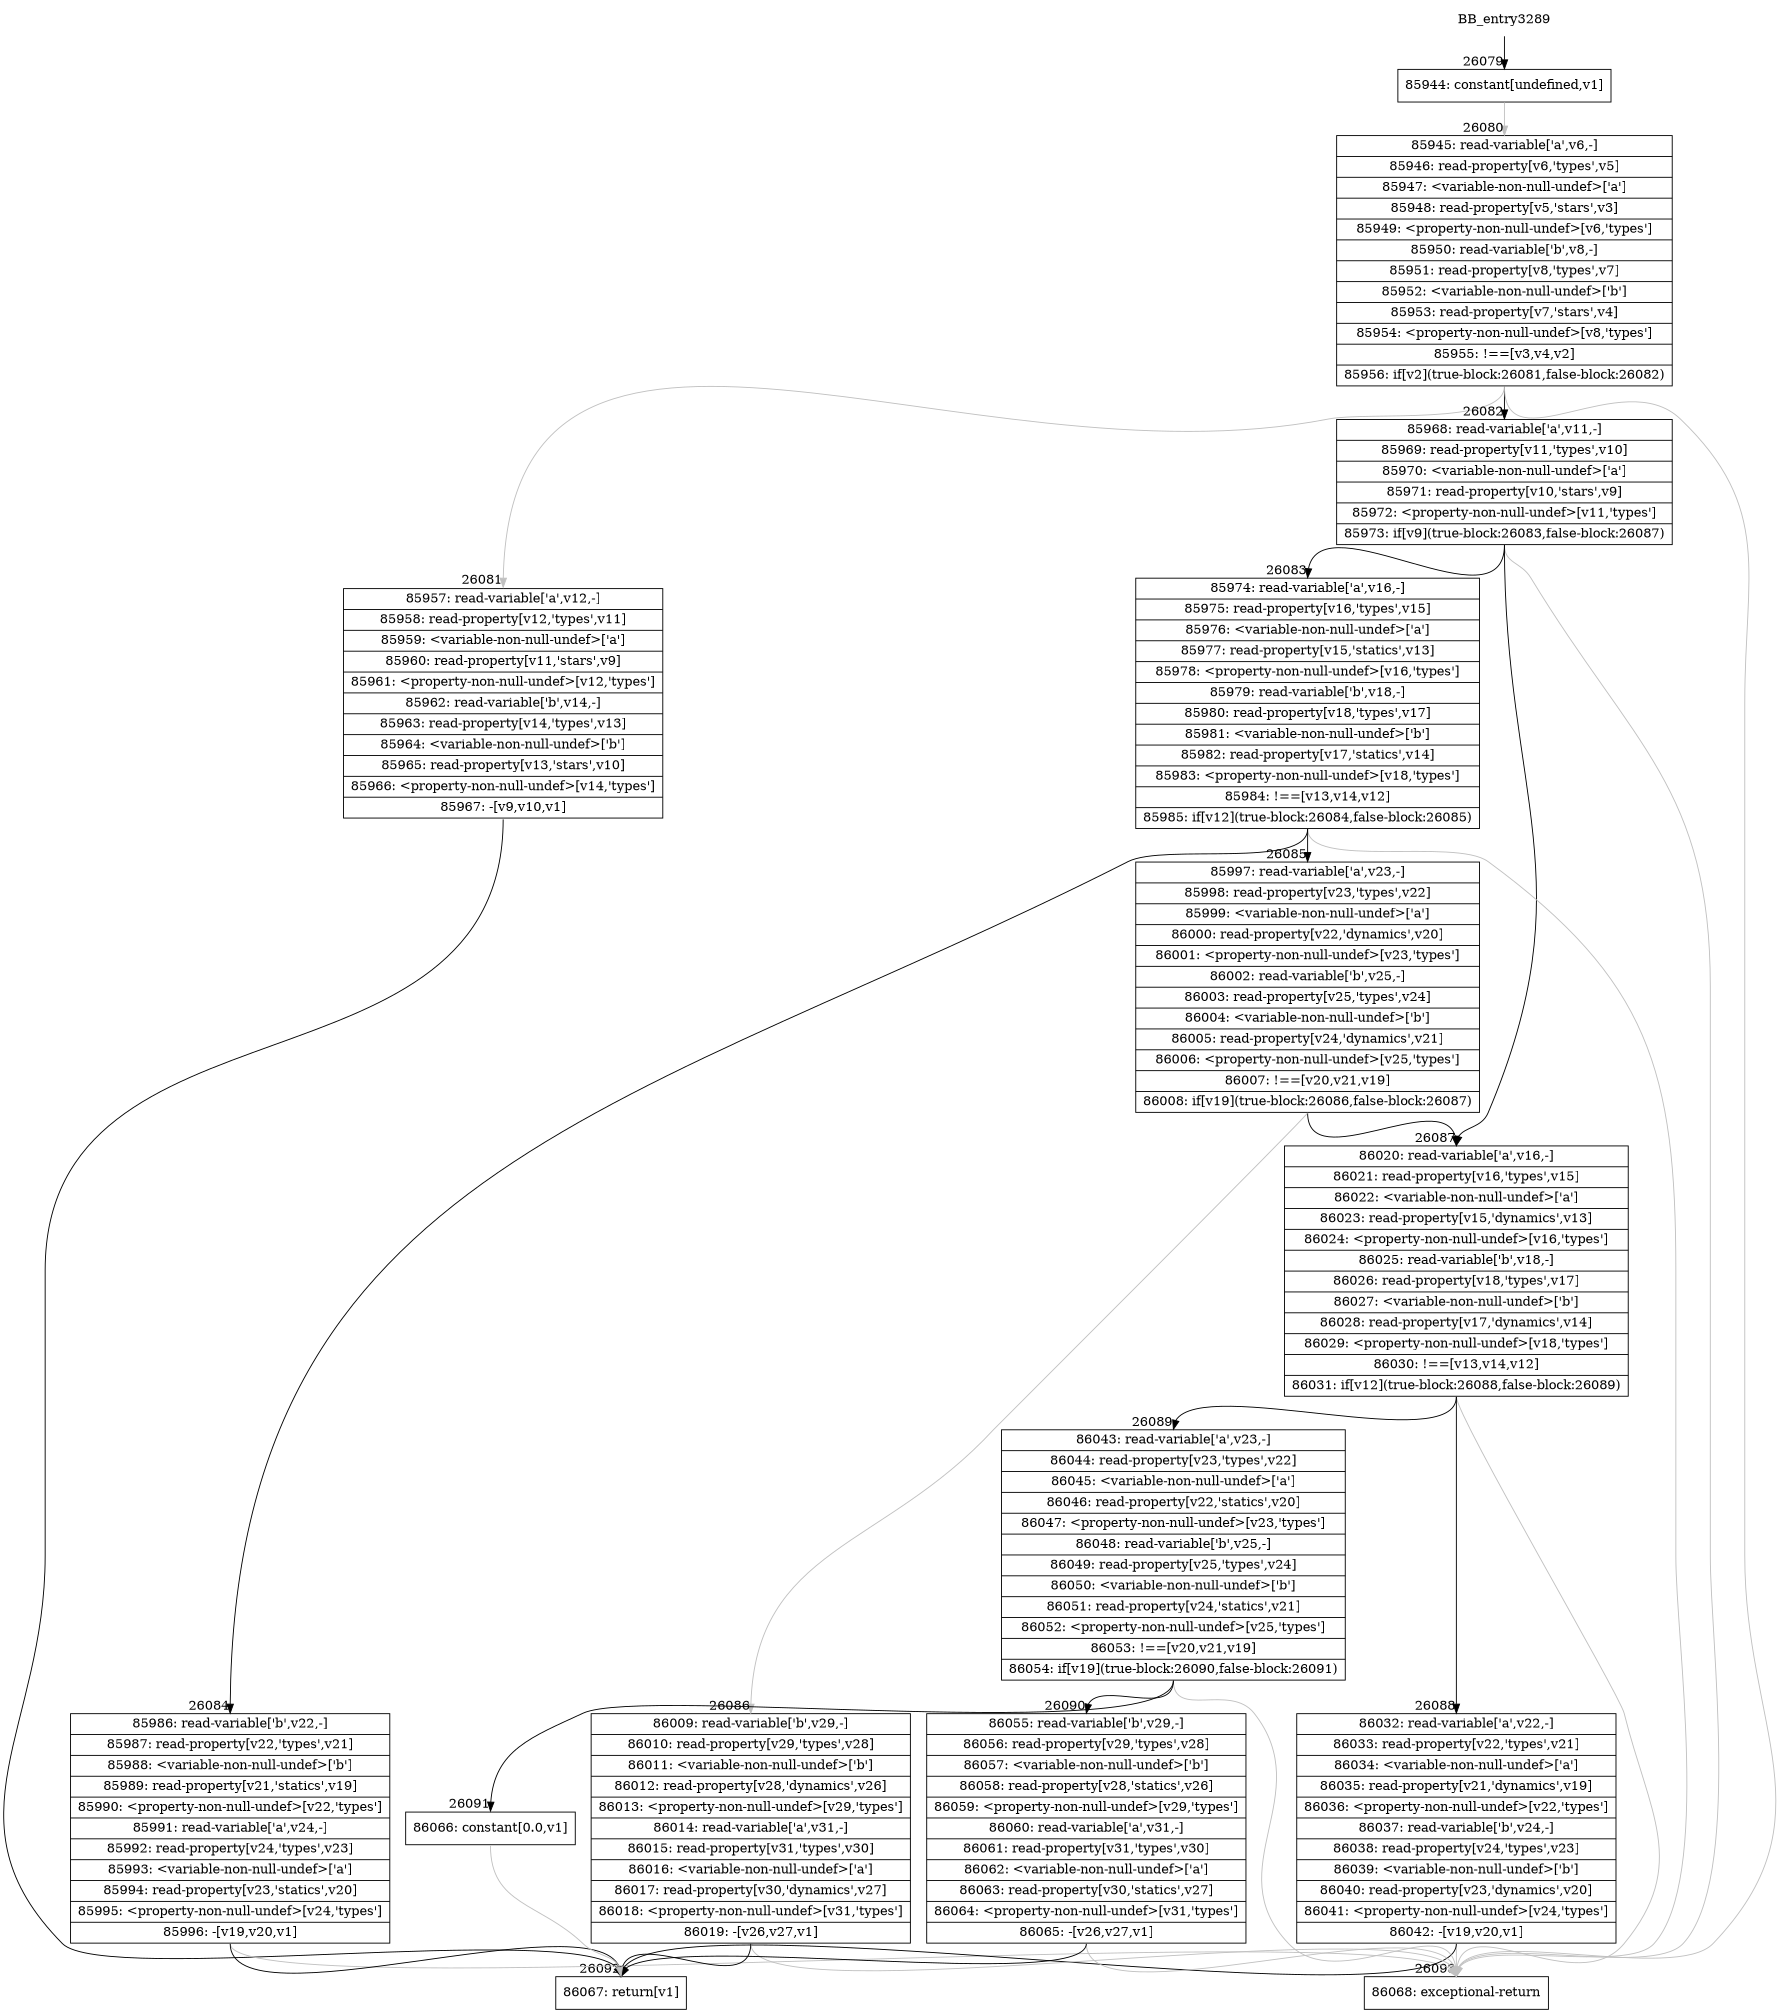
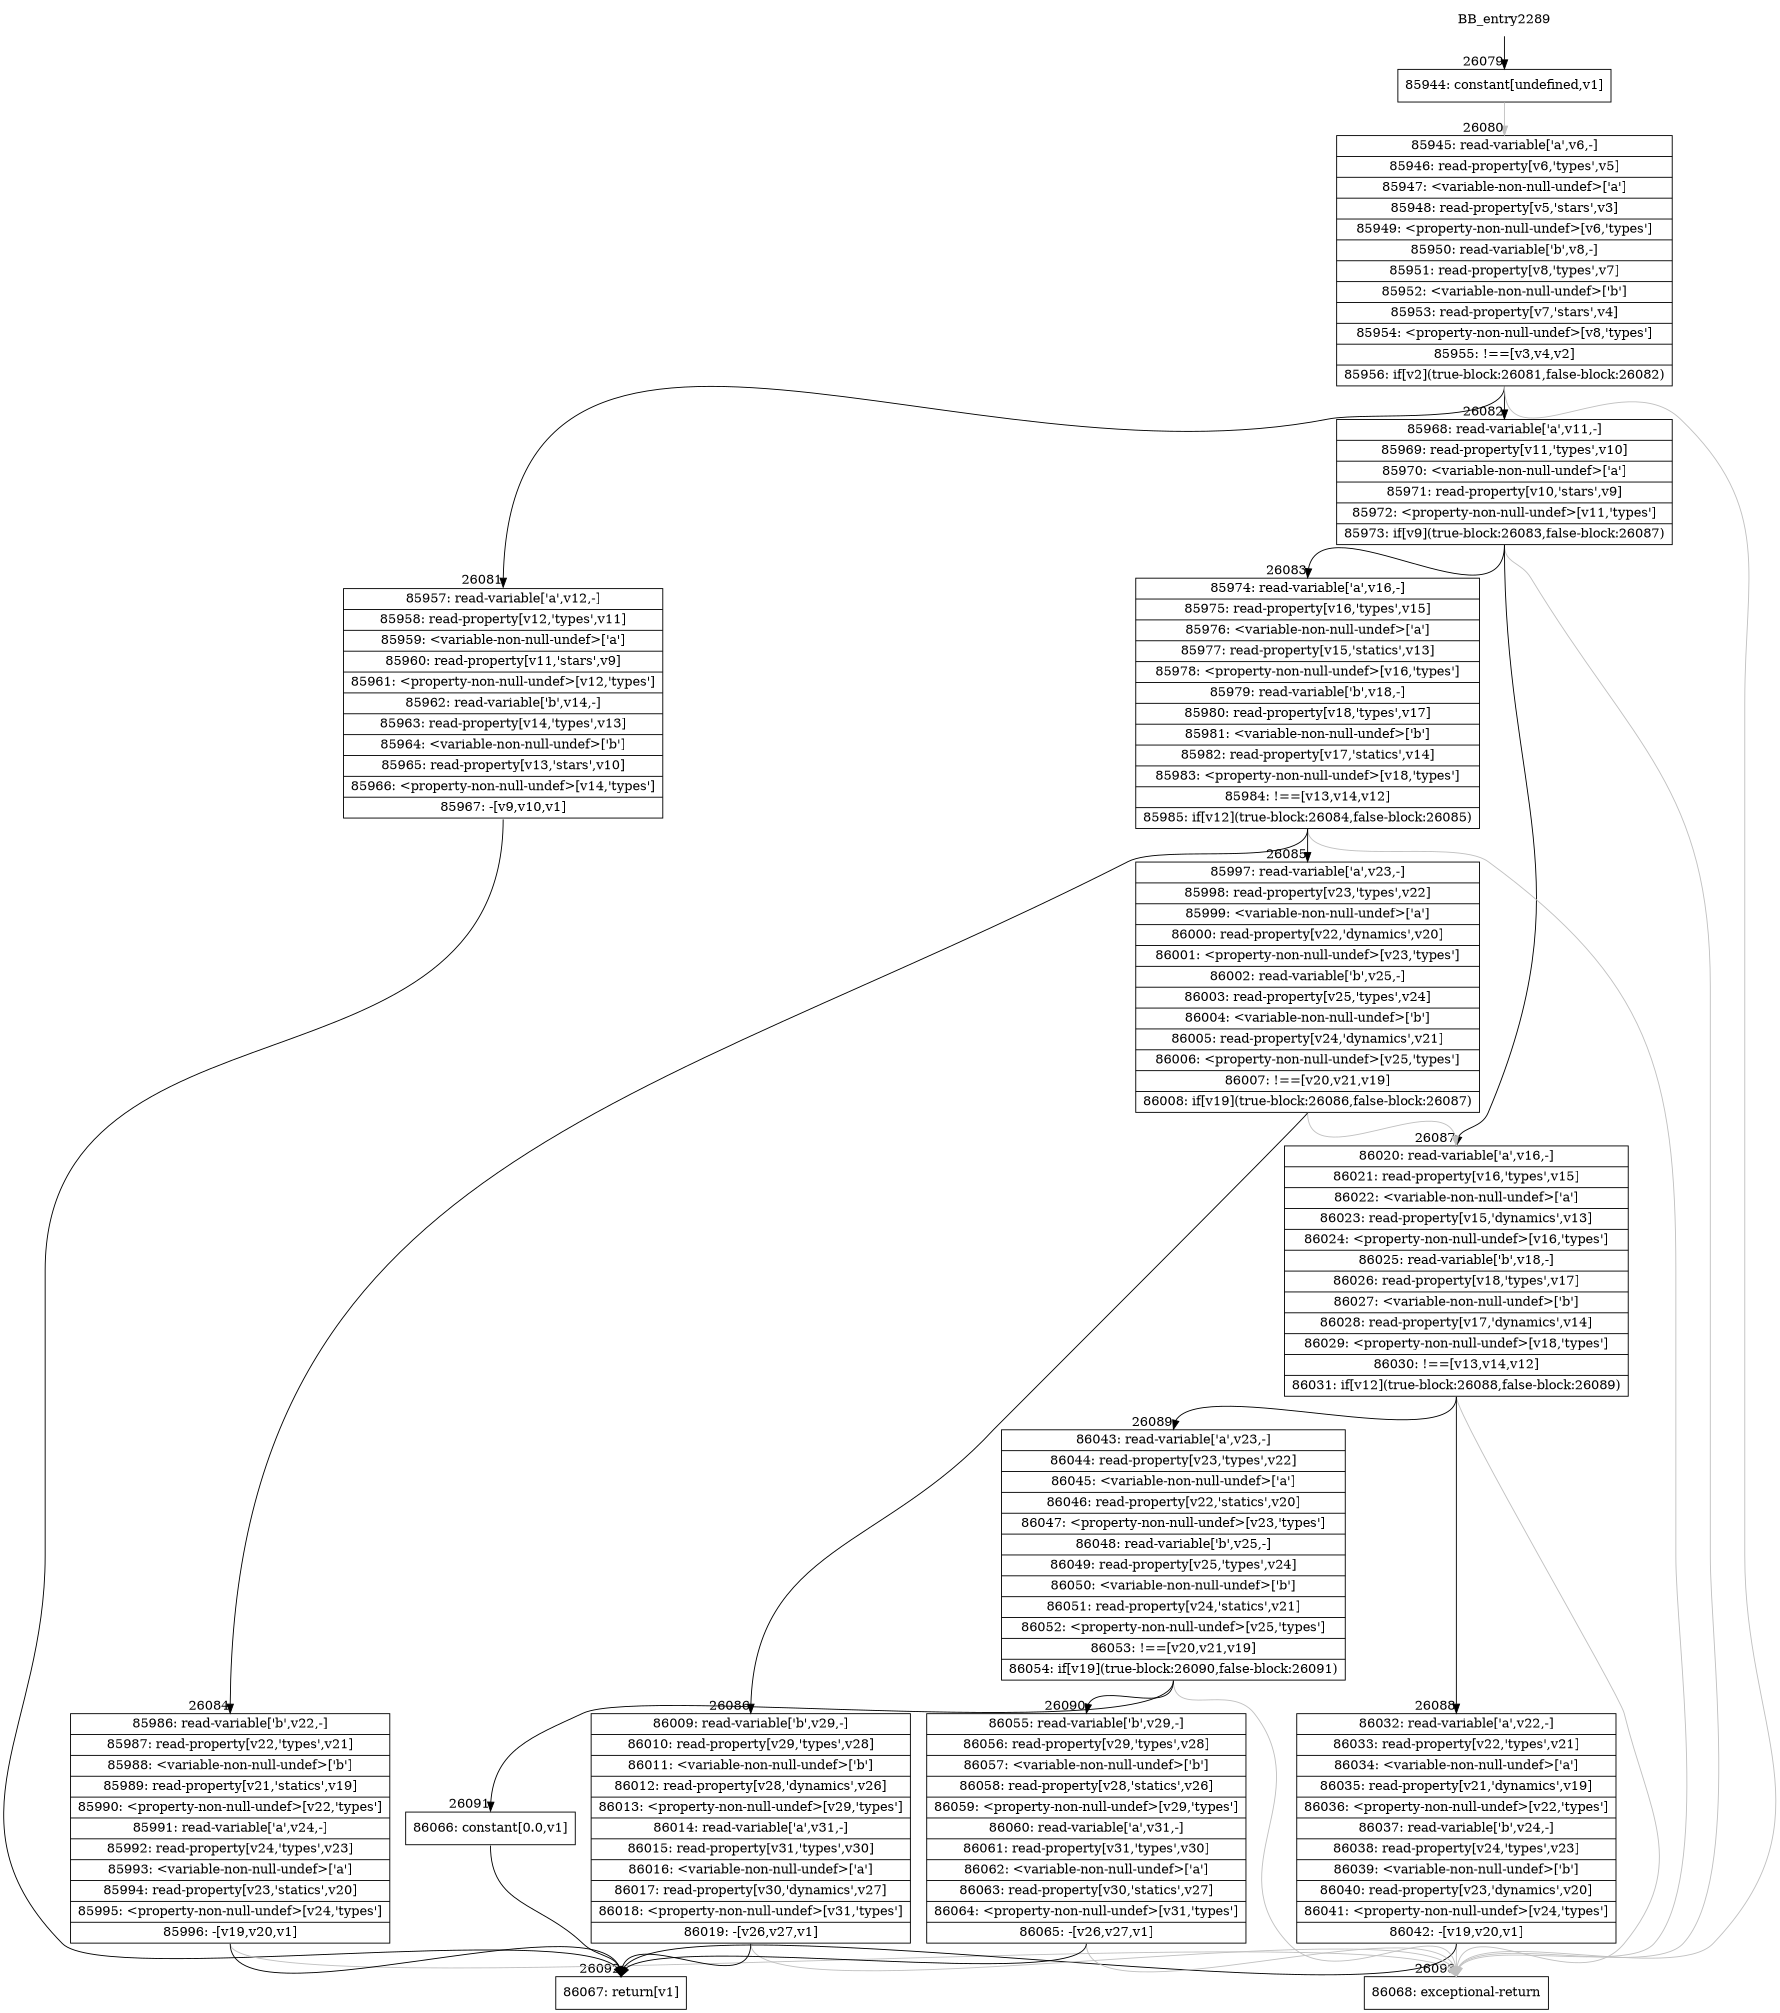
(1504, 20) -> (1504, 20)
(952, 411) -> (952, 411)
(1378, 1130) -> (1378, 1130)
(1016, 1407) -> (1016, 1407)
(543, 1915) -> (543, 1915)
